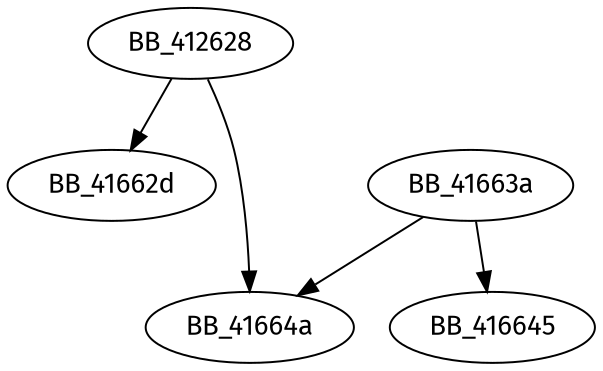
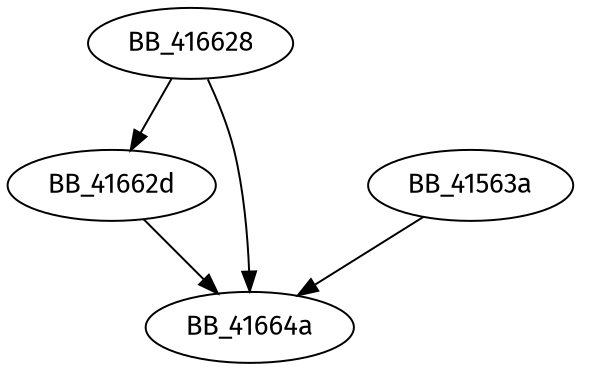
(191, 43) -> (191, 43)
(471, 185) -> (471, 185)
none -> (174, 249)
(492, 327) -> none
